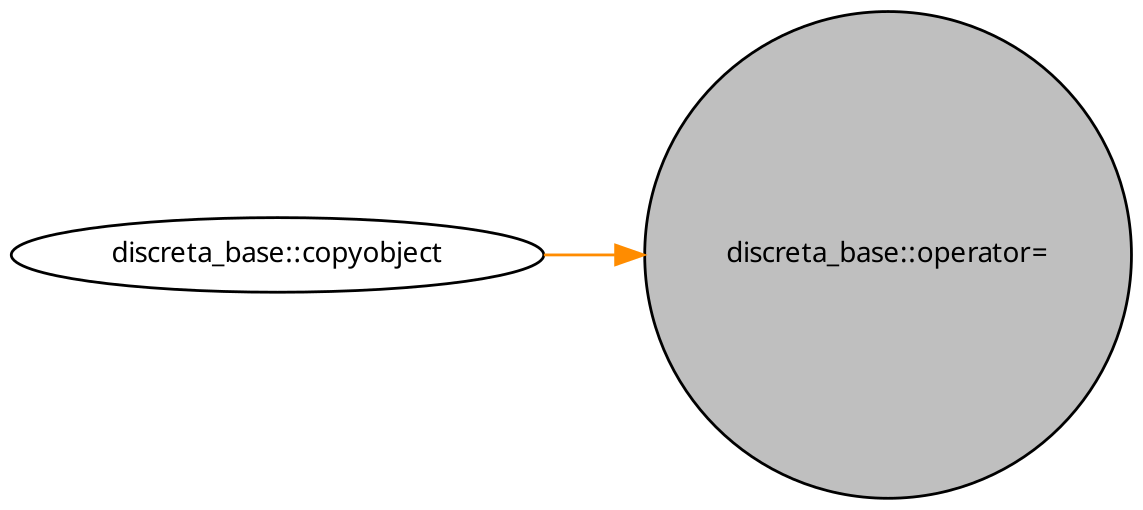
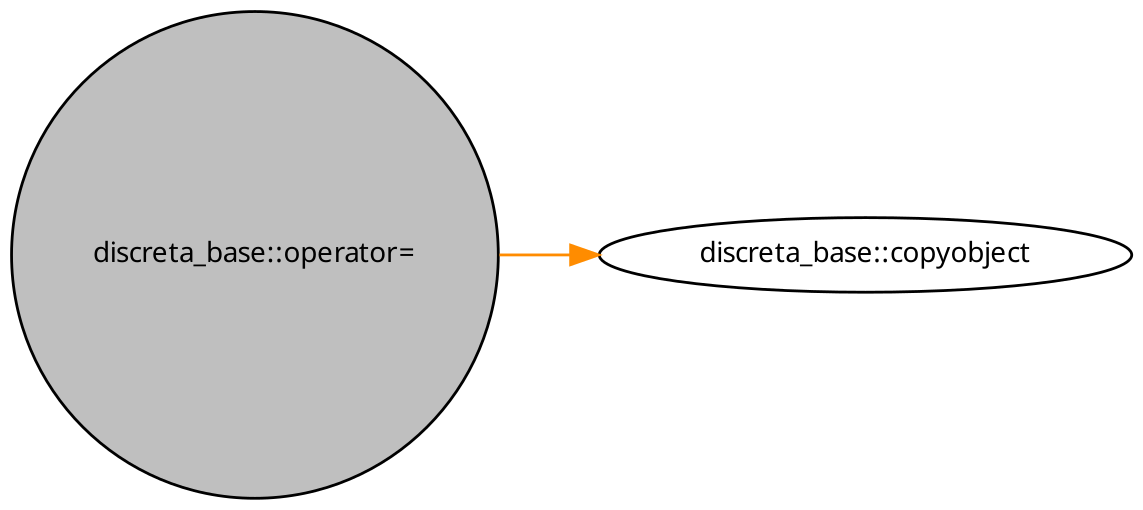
(579, 255) -> (535, 255)
